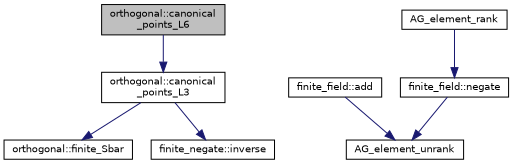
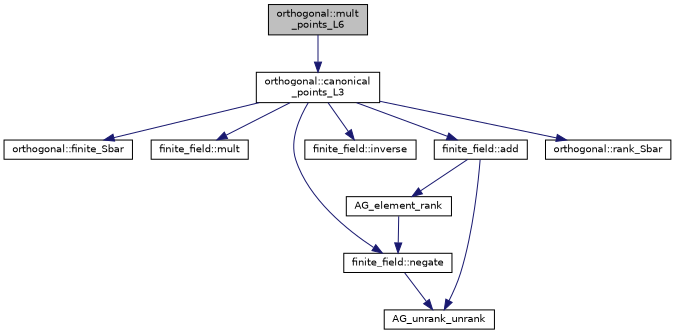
(163, 20) -> (318, 20)
none -> (402, 120)
none -> (200, 150)
(213, 150) -> (360, 150)
(405, 150) -> (439, 320)
none -> (608, 150)
none -> (444, 175)
none -> (309, 186)
